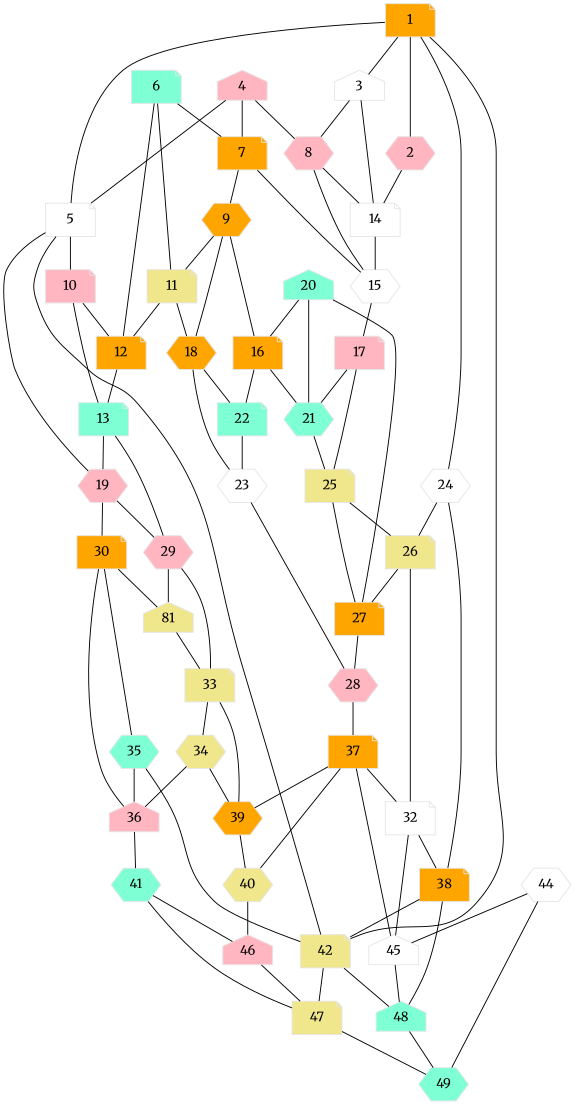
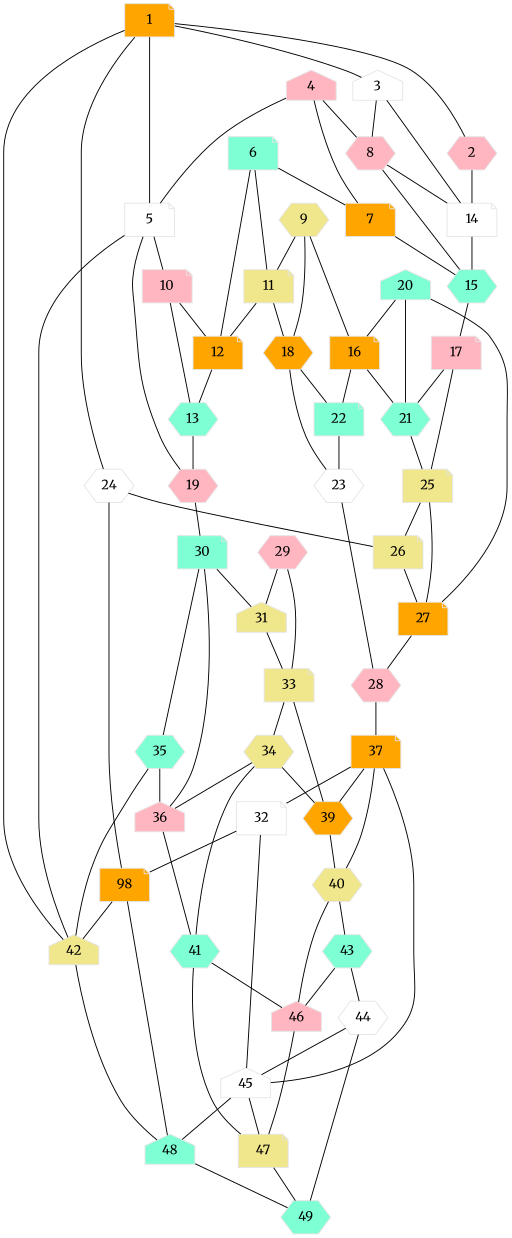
(234, 187) -> none
(226, 220) -> (304, 220)
(375, 286) -> (472, 286)
(104, 419) -> (193, 419)
(143, 484) -> none
(136, 519) -> none
(102, 552) -> (202, 552)
(168, 619) -> (261, 619)
(410, 685) -> none
none -> (211, 850)
(444, 885) -> (125, 885)
(325, 951) -> (74, 951)
none -> (347, 951)
(321, 985) -> (254, 1116)
